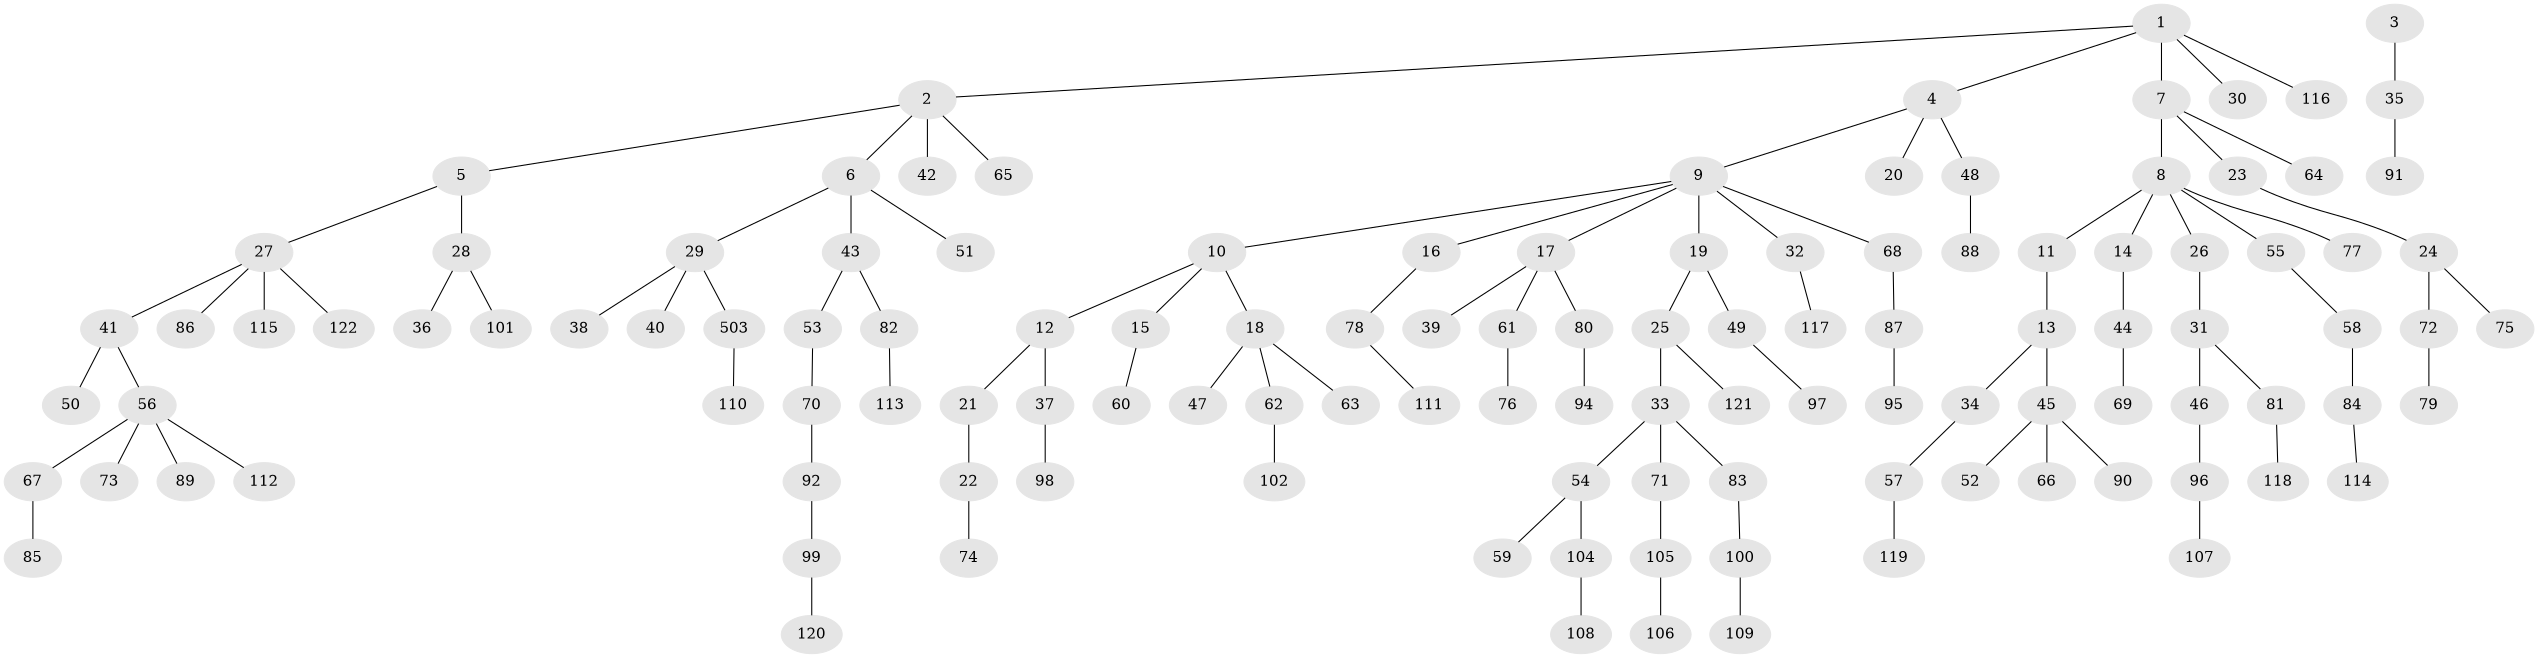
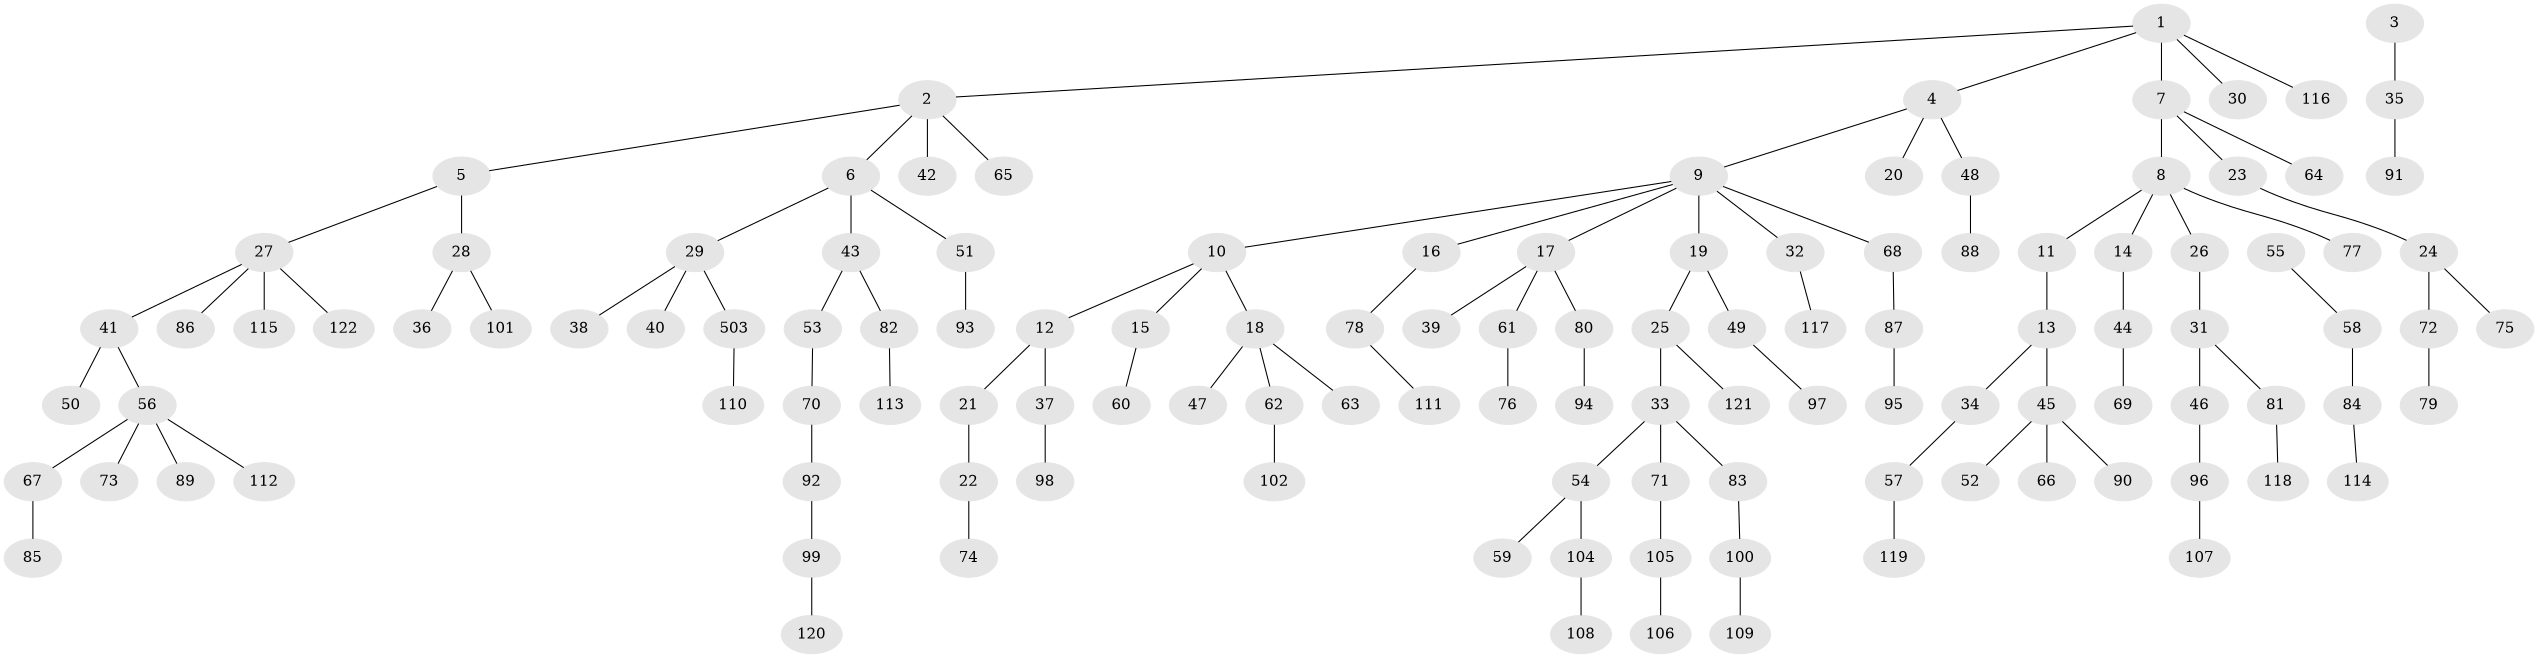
(2219, 214) -> none
none -> (966, 329)
